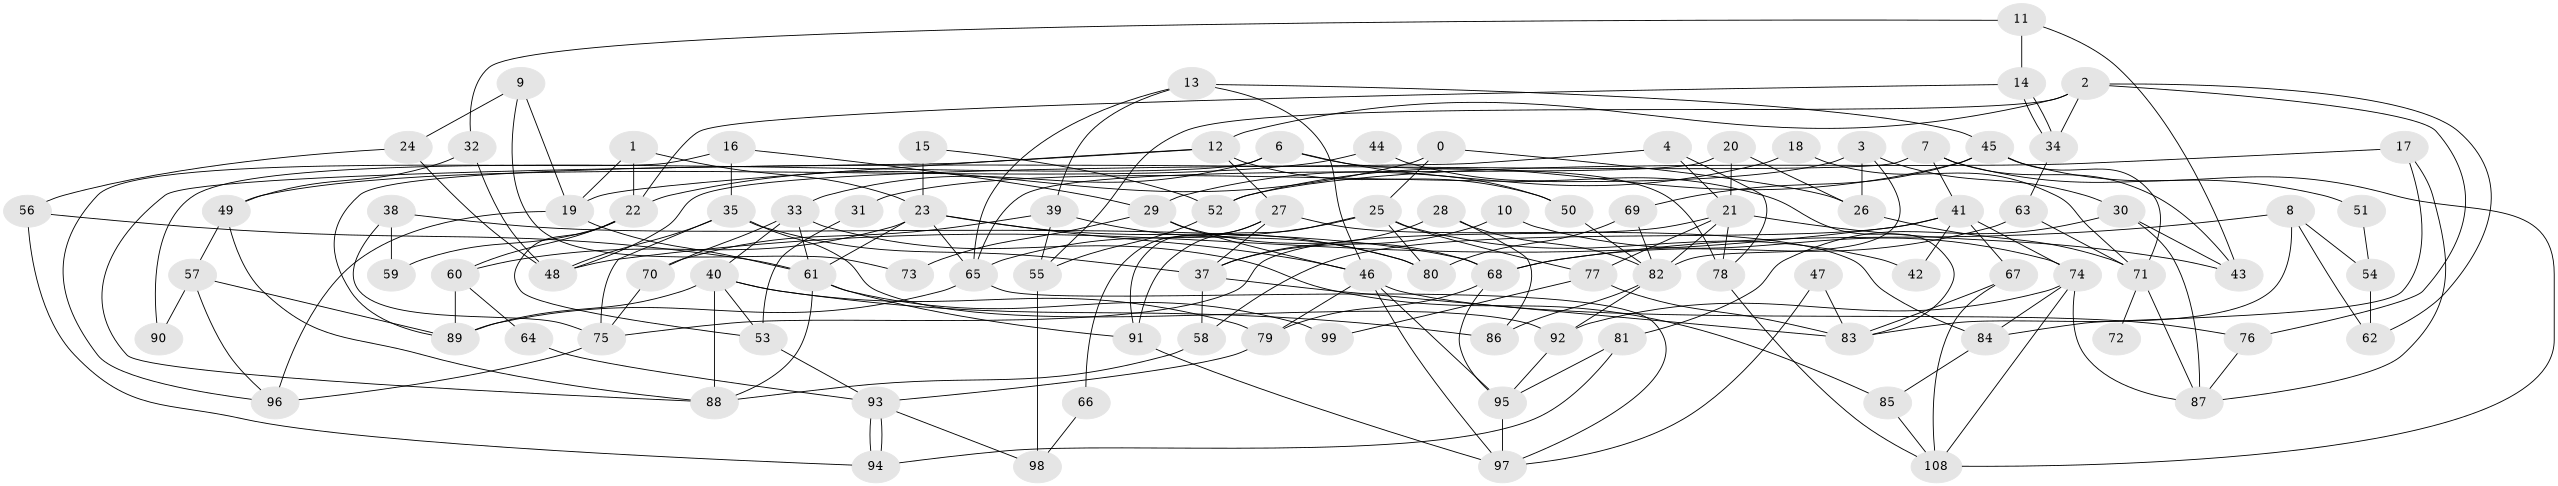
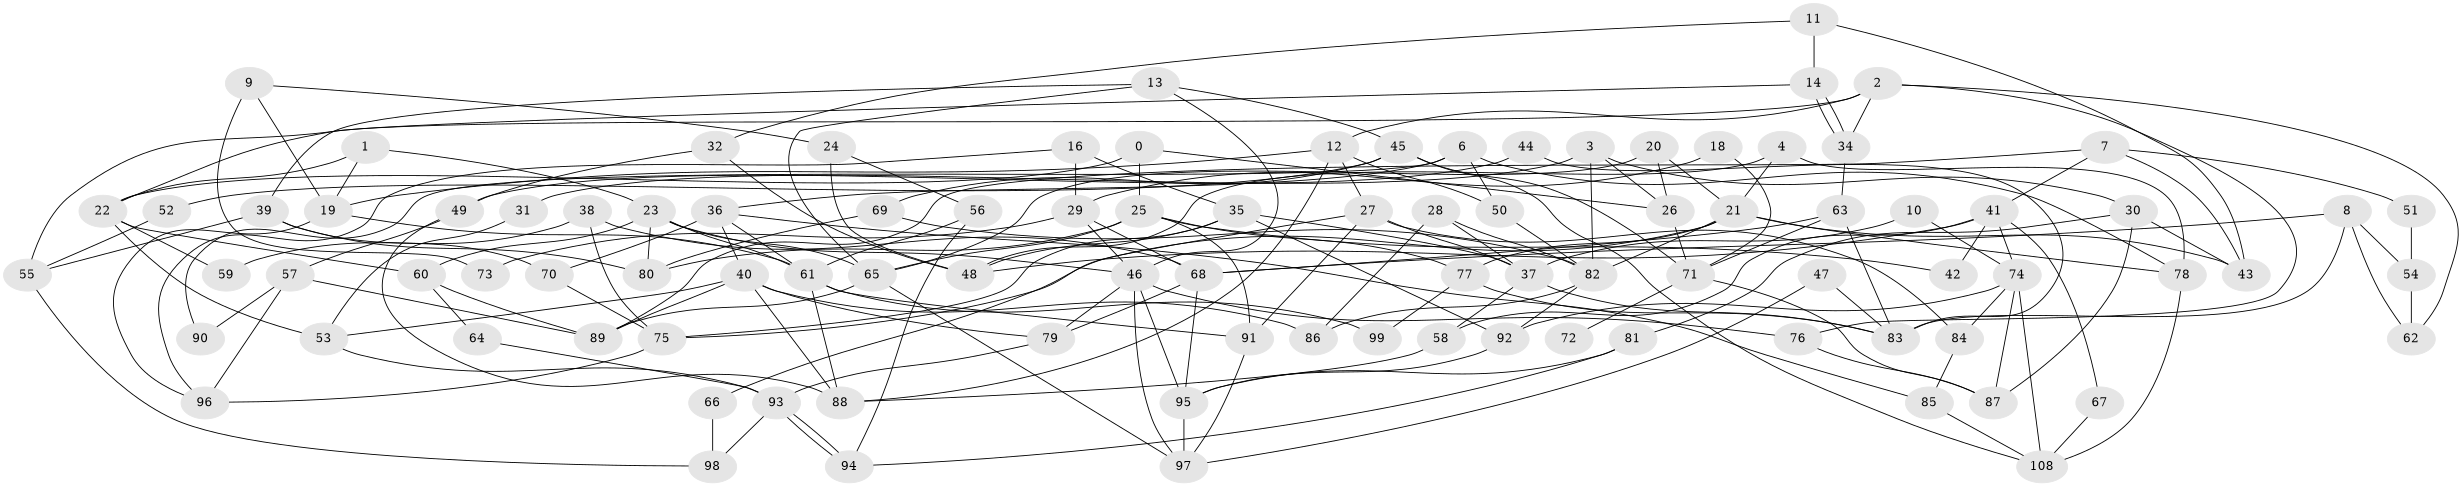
(923, 147) -> none
(2404, 147) -> none
(795, 211) -> (715, 211)
(1948, 302) -> (1868, 275)
